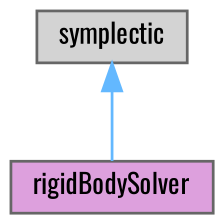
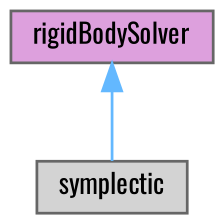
(112, 126) -> (112, 126)
